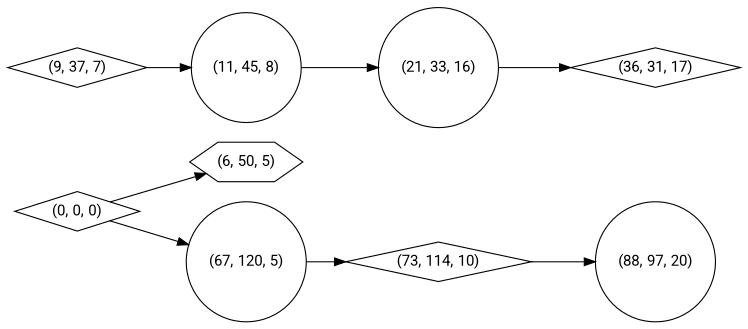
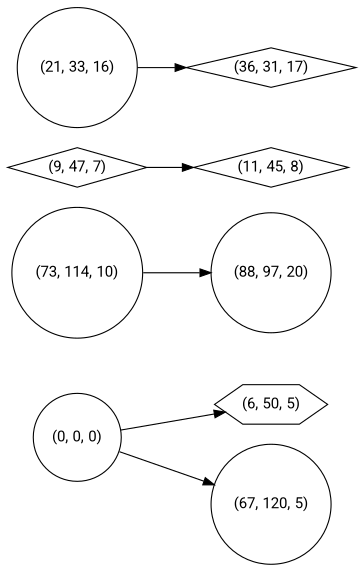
(77, 68) -> (77, 167)
(246, 68) -> (271, 167)
(334, 68) -> none
(77, 211) -> (77, 437)
(320, 262) -> none
(438, 262) -> (77, 273)
